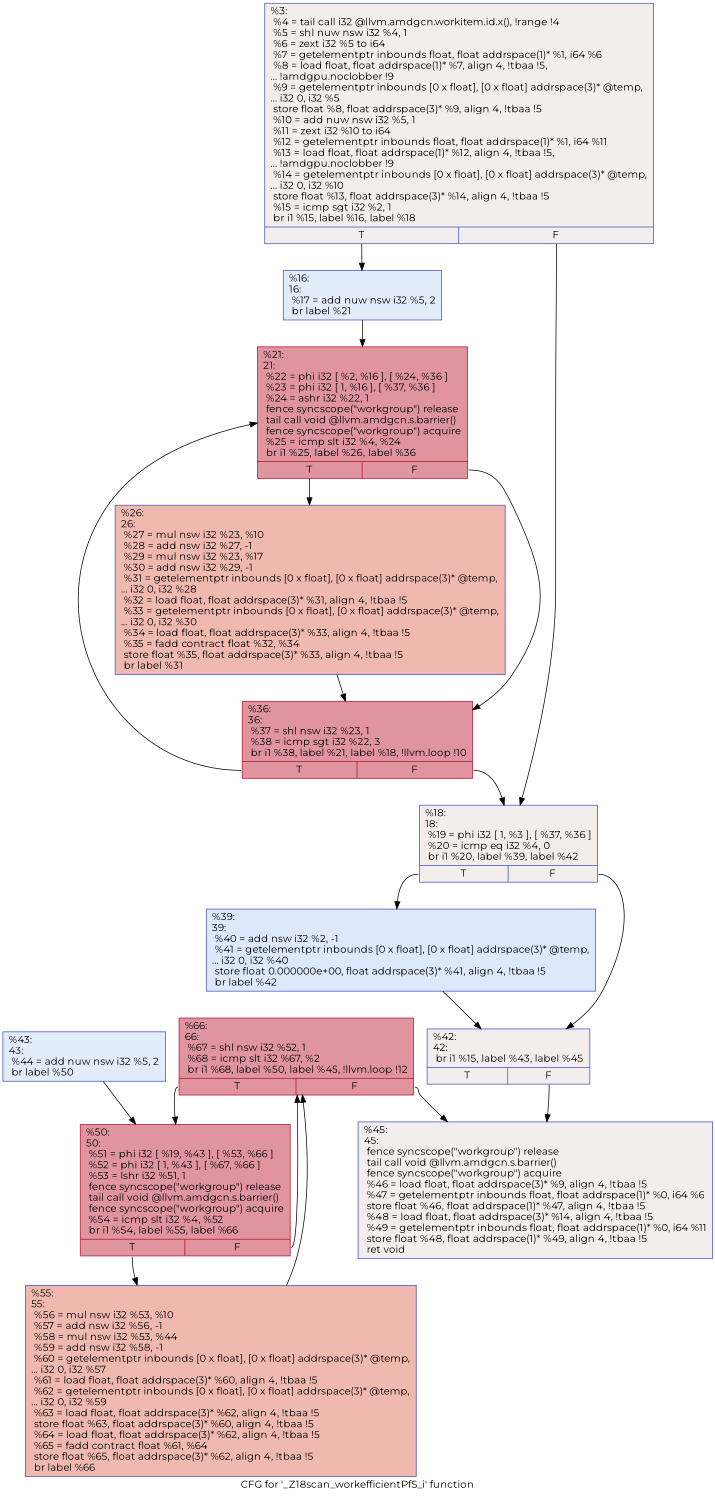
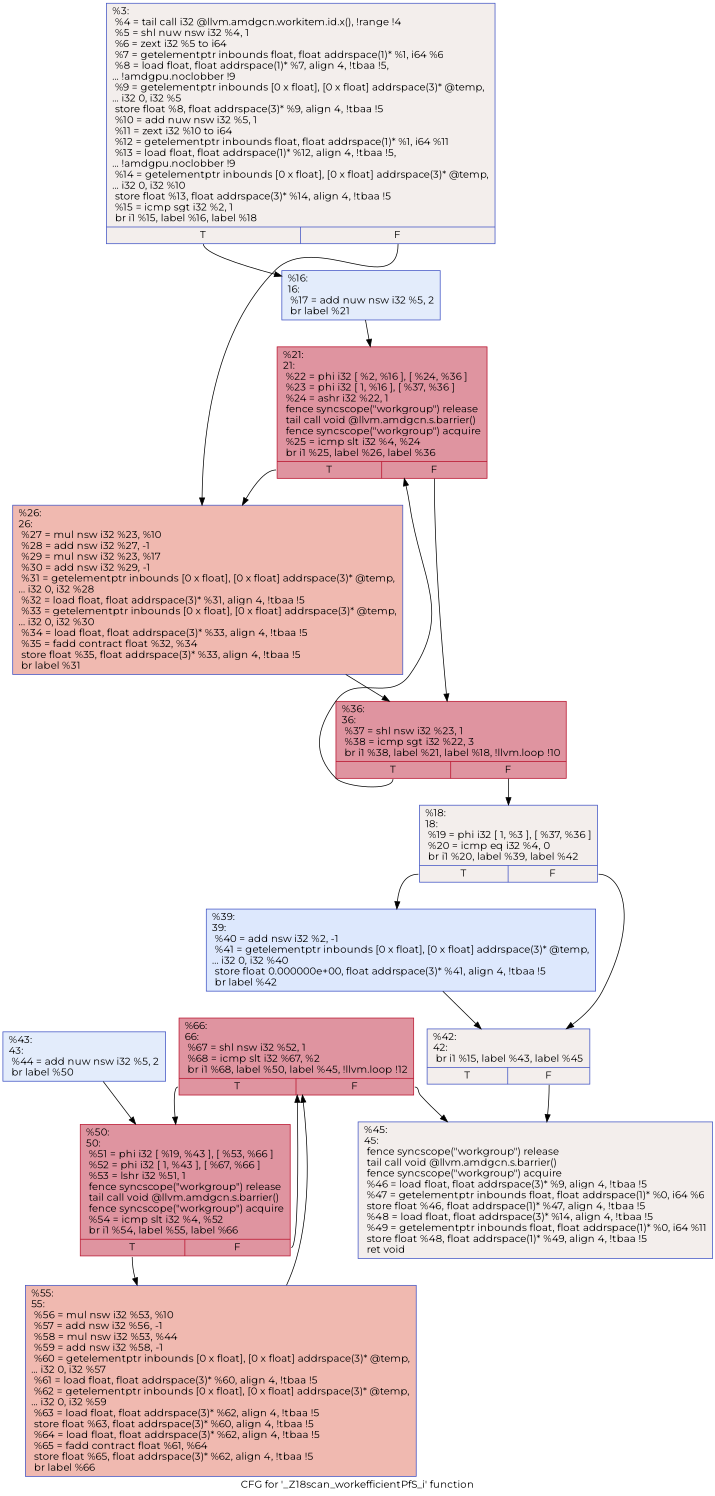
(556, 523) -> (244, 312)
